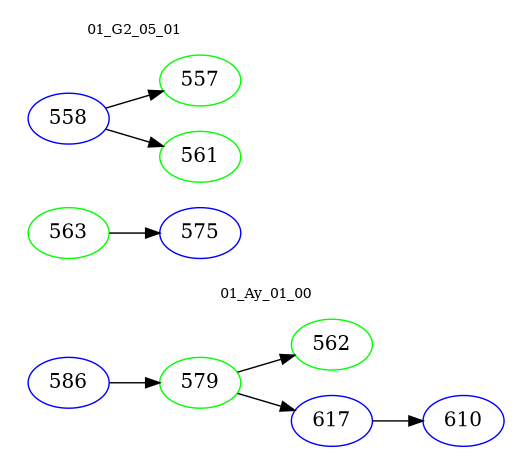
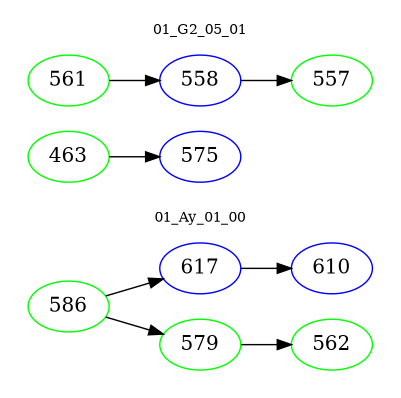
(128, 136) -> (127, 81)
(69, 233) -> (69, 157)
(69, 383) -> (69, 307)
(259, 400) -> (128, 289)
